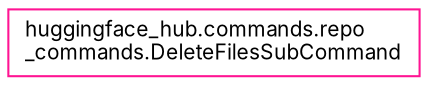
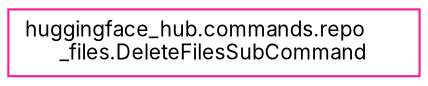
(214, 43) -> (214, 43)
